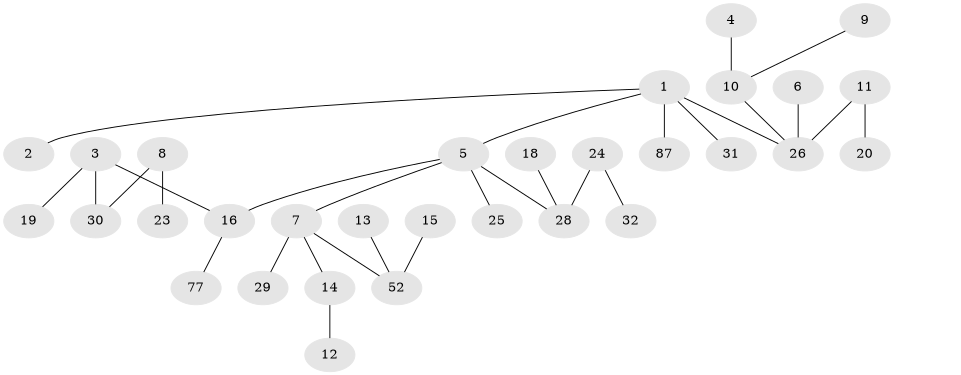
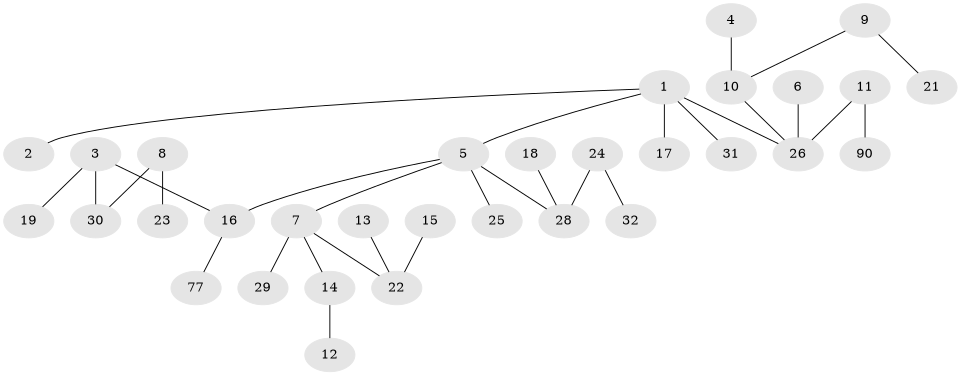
none -> (932, 87)
(664, 154) -> (664, 154)
(865, 154) -> (865, 154)
(397, 288) -> (397, 288)
